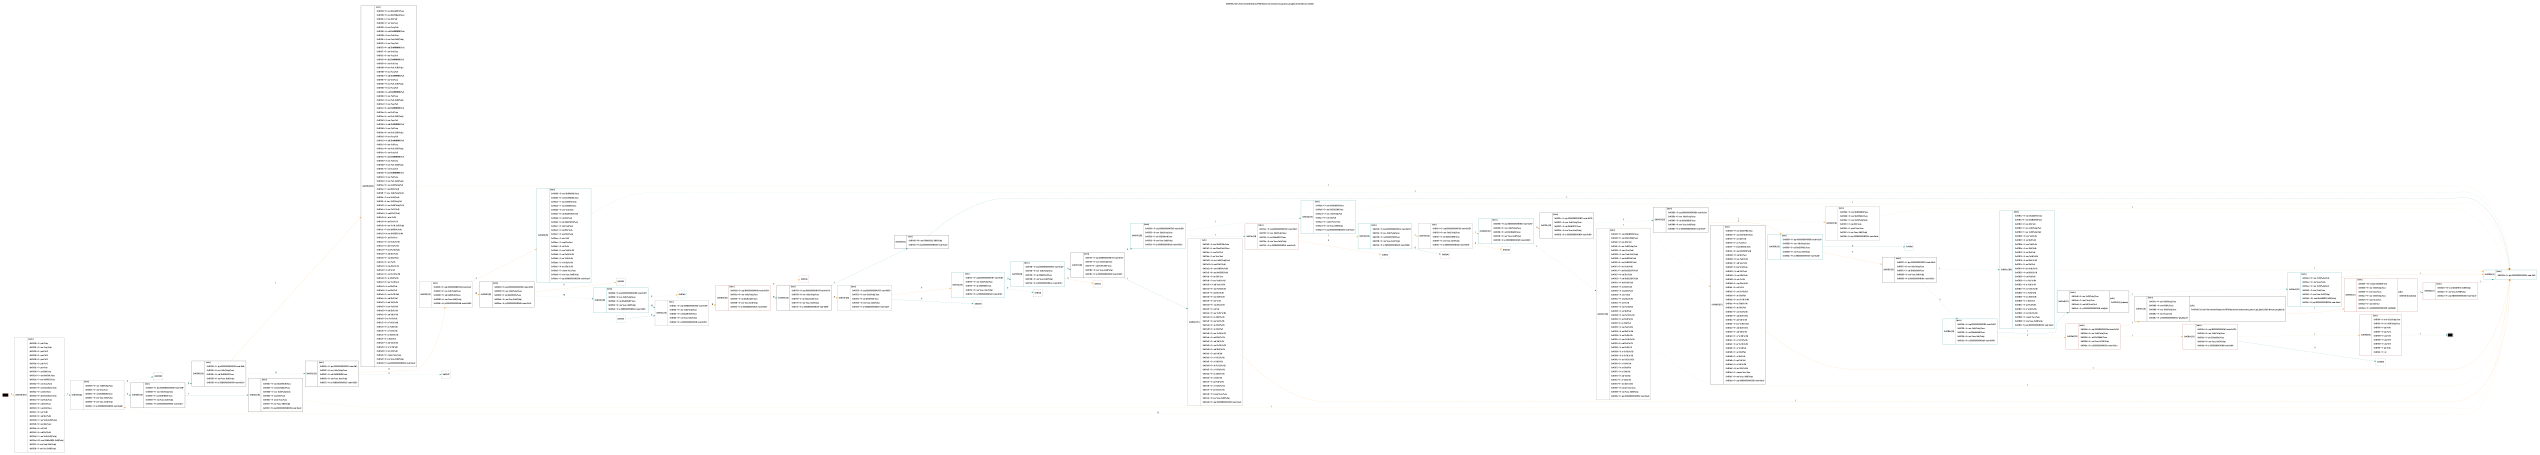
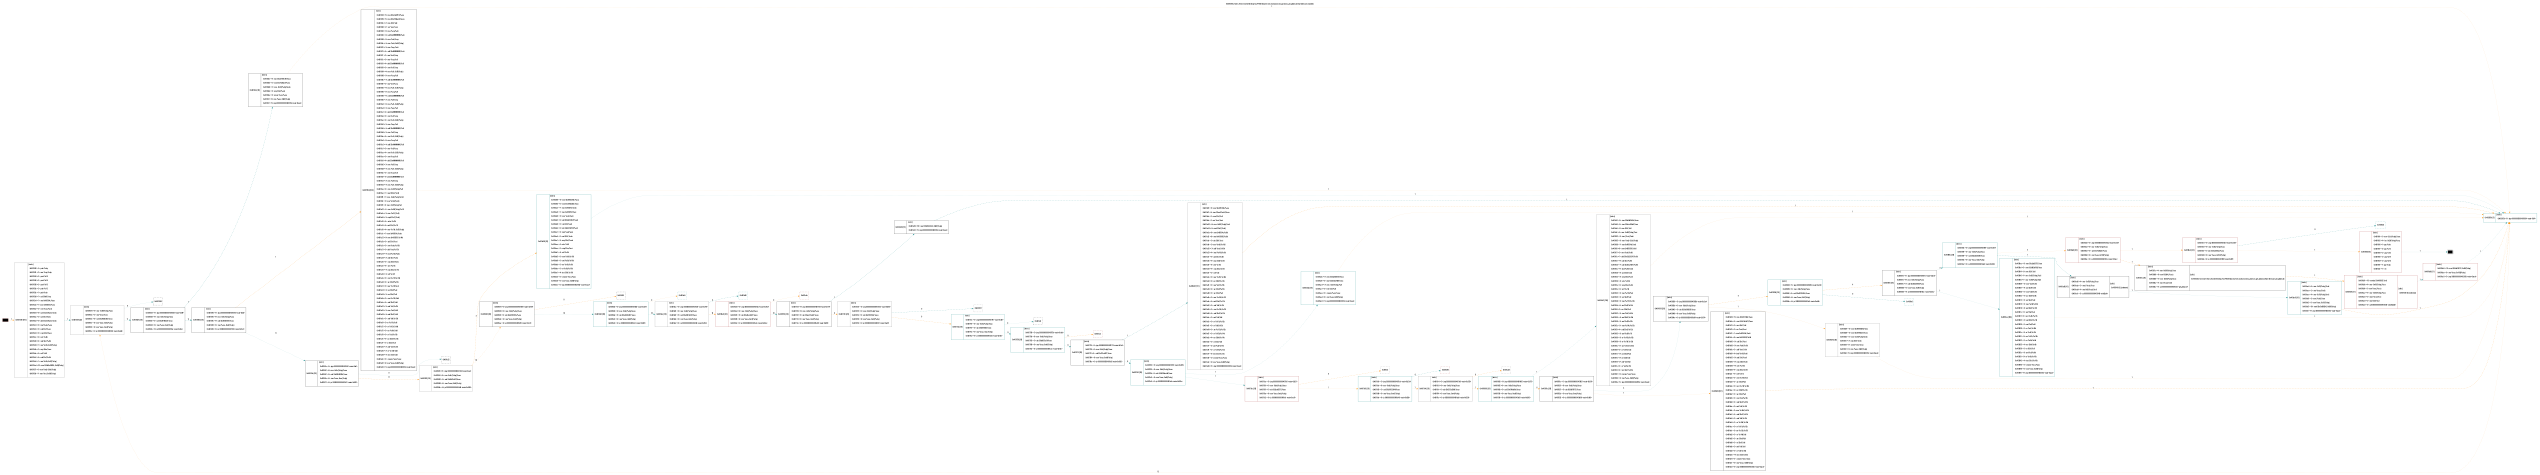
(640, 317) -> (723, 299)
